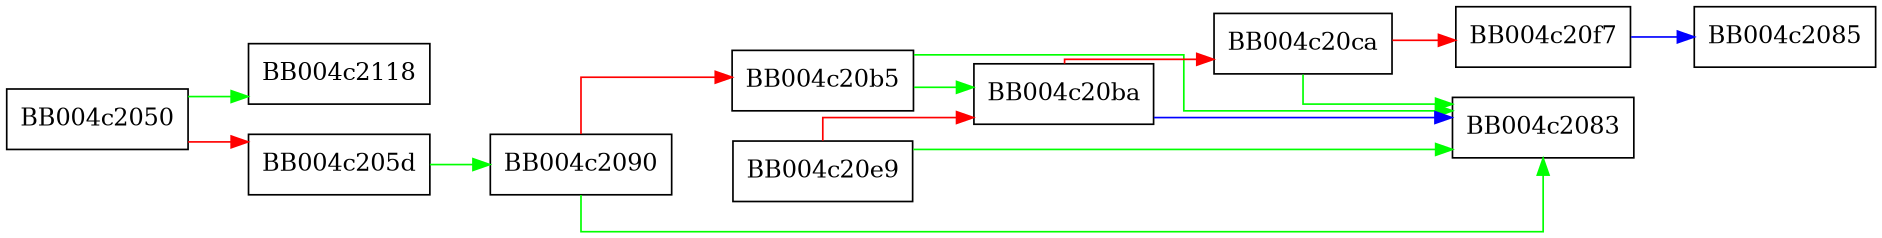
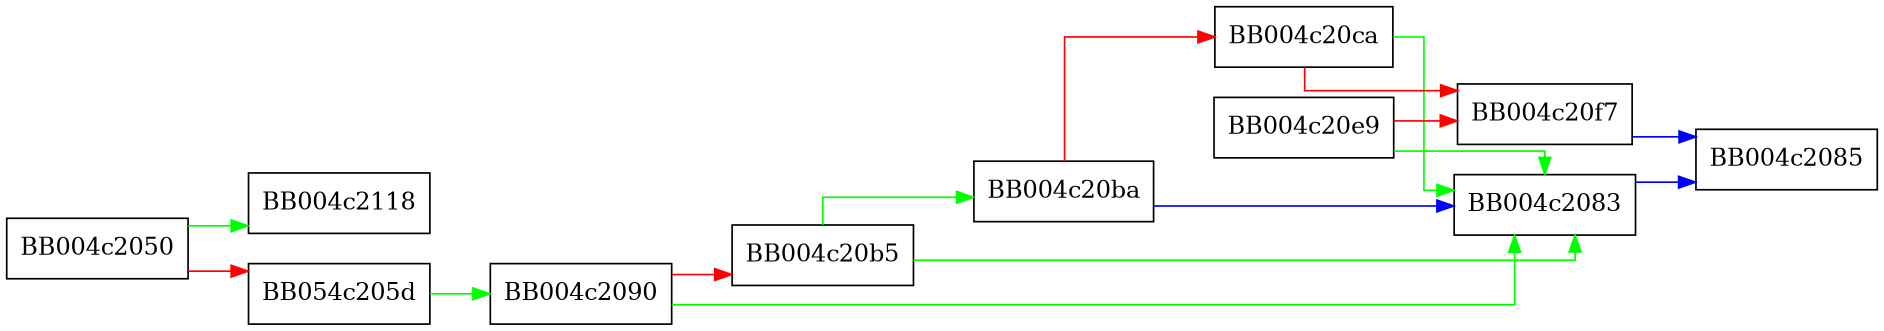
(878, 118) -> (1414, 121)
(339, 165) -> (339, 294)
none -> (1657, 182)
